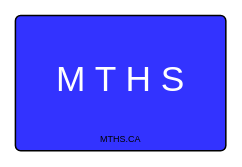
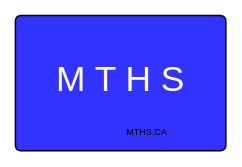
(120, 139) -> (147, 132)
